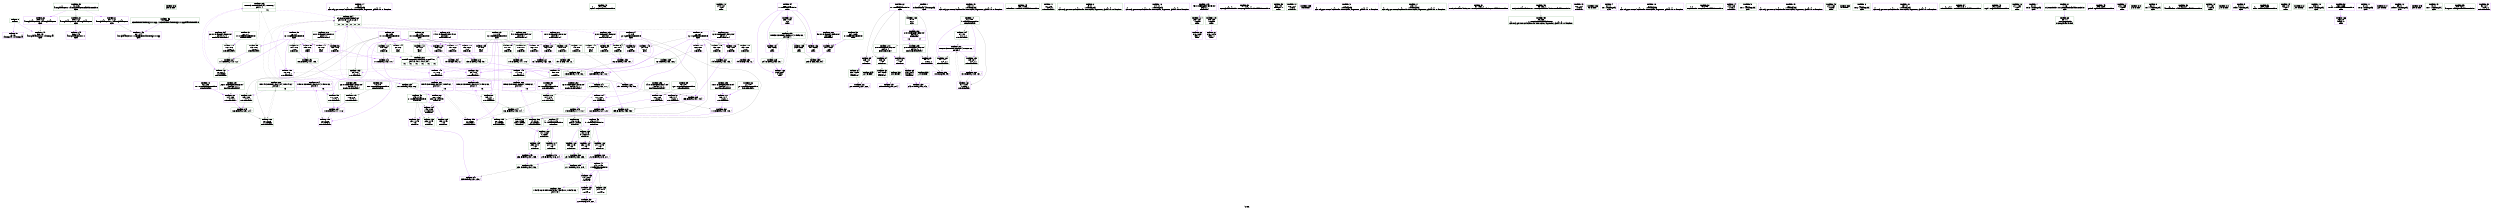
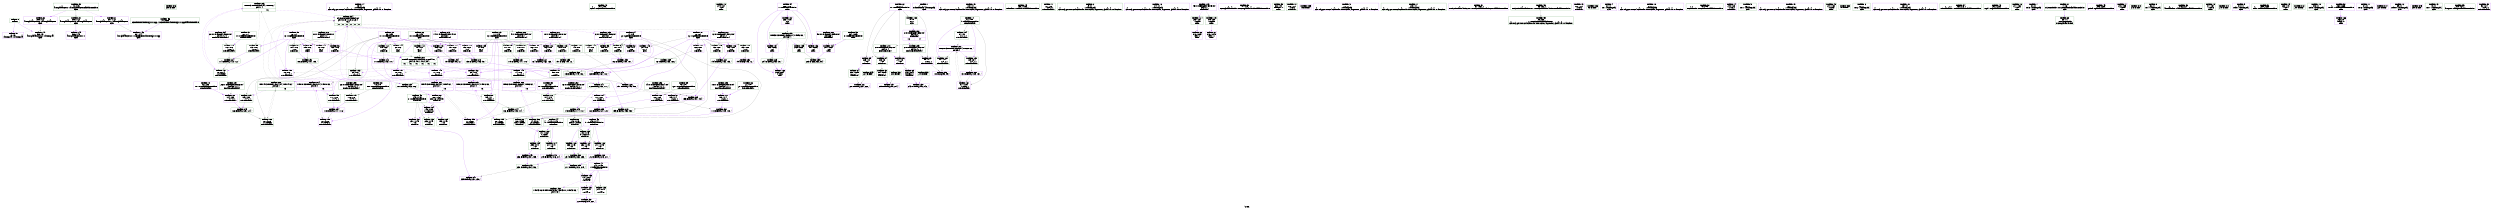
none -> (398, 73)
